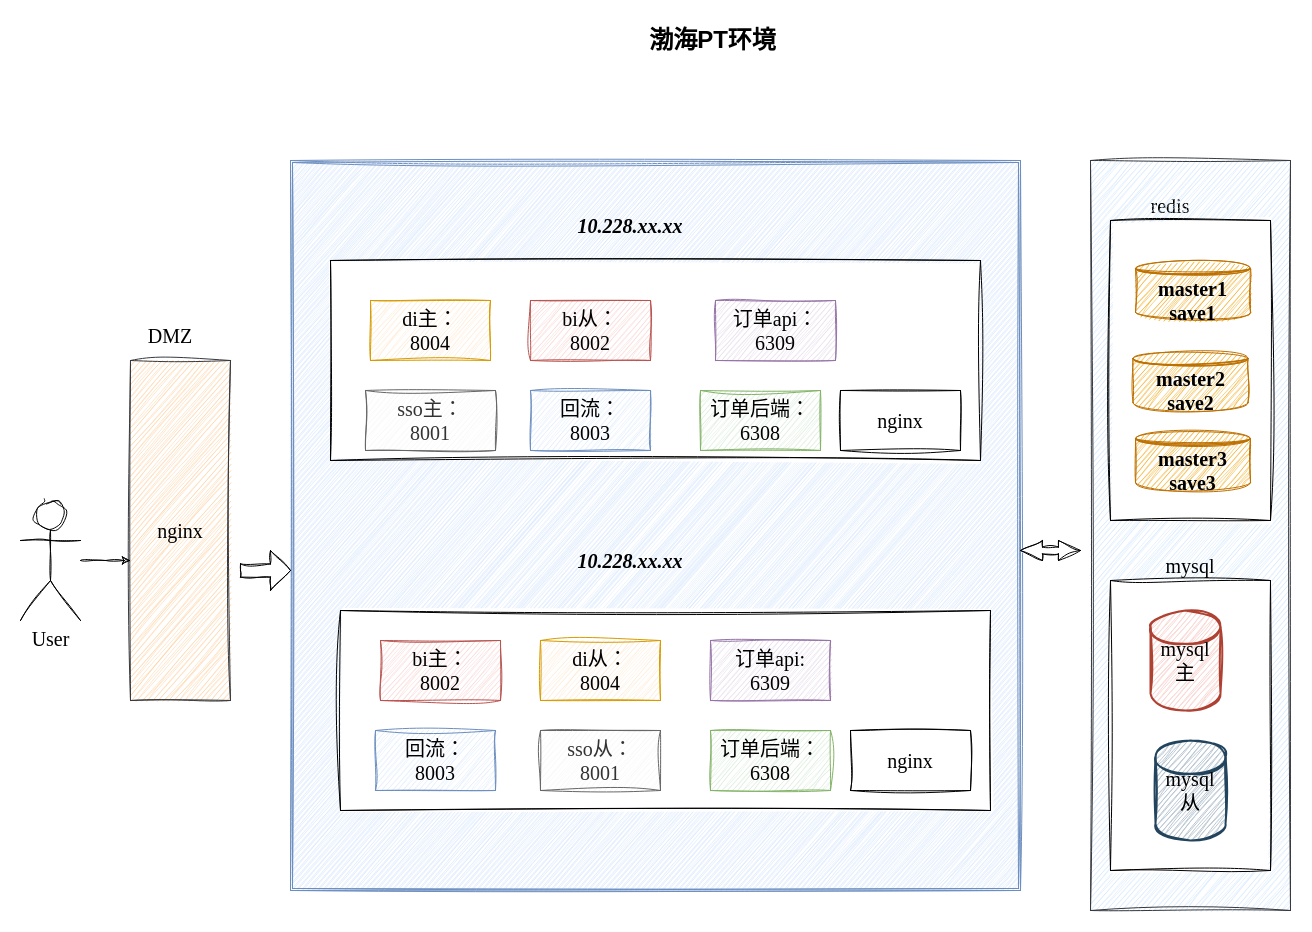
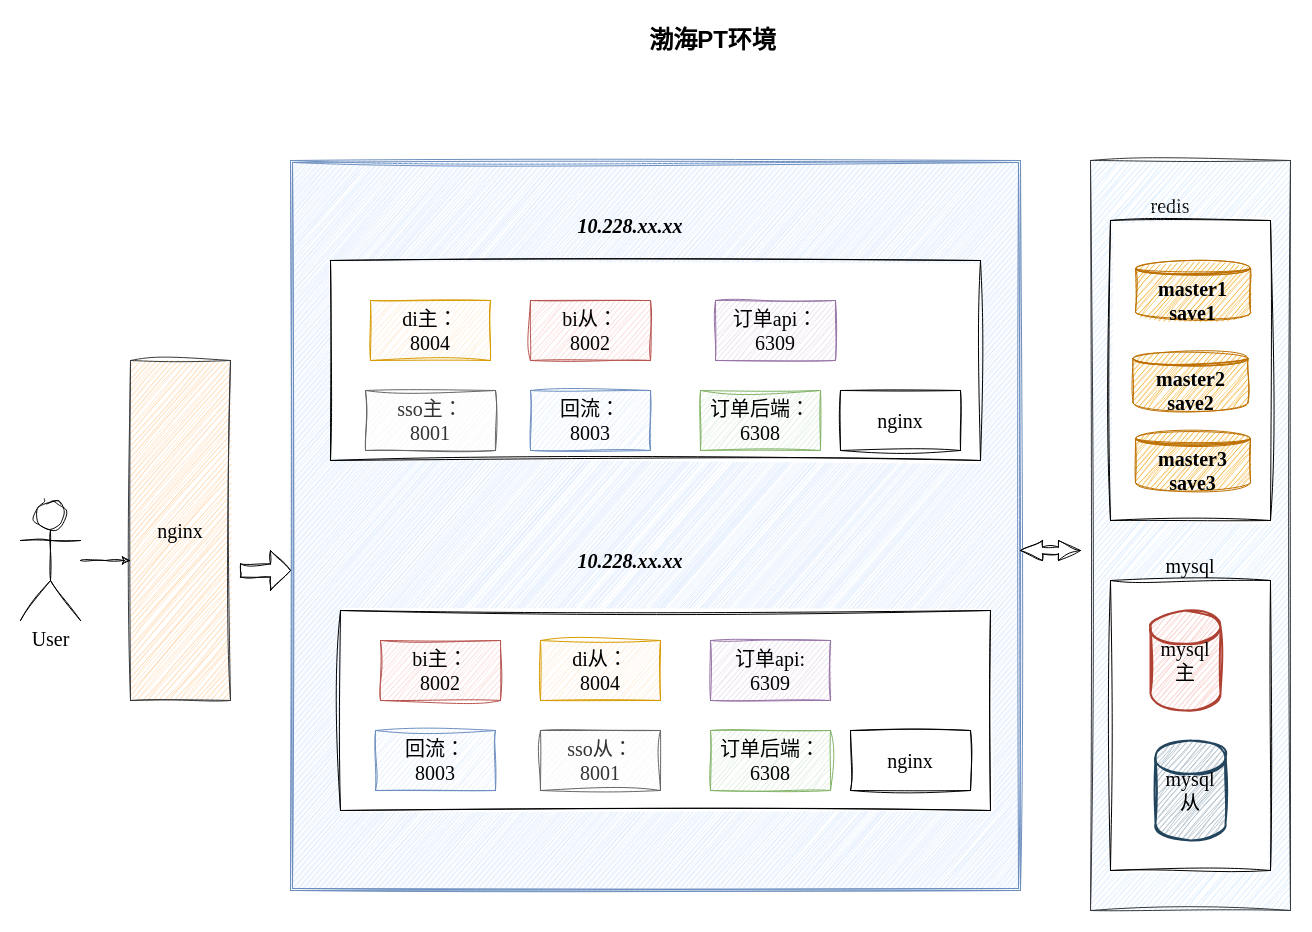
(171, 336) -> none
